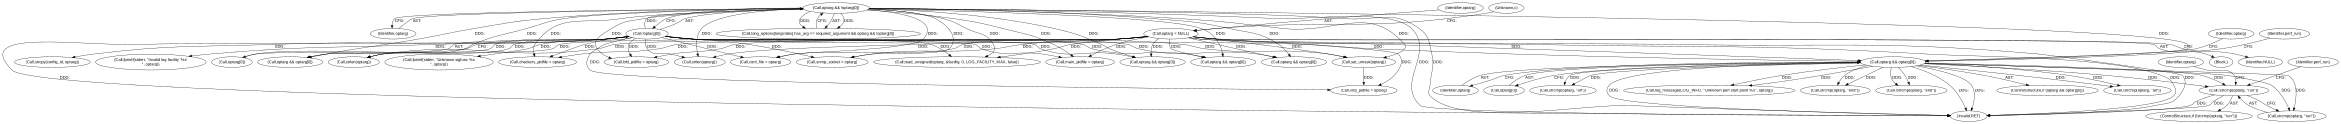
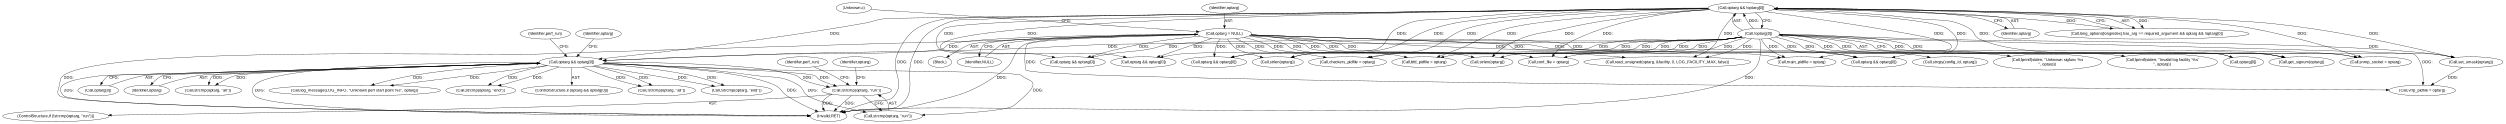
none -> (1088, 37)
none -> (2302, 62)
